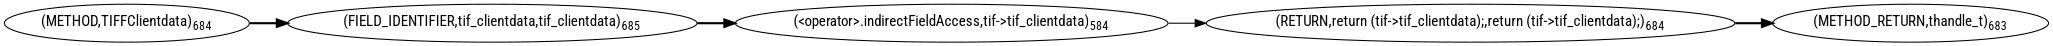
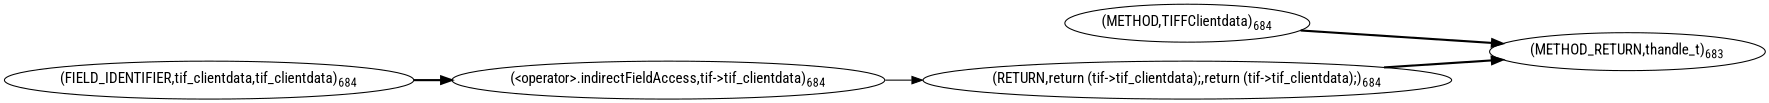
(631, 22) -> (348, 79)
(1100, 22) -> (817, 79)
(263, 23) -> (1396, 37)
